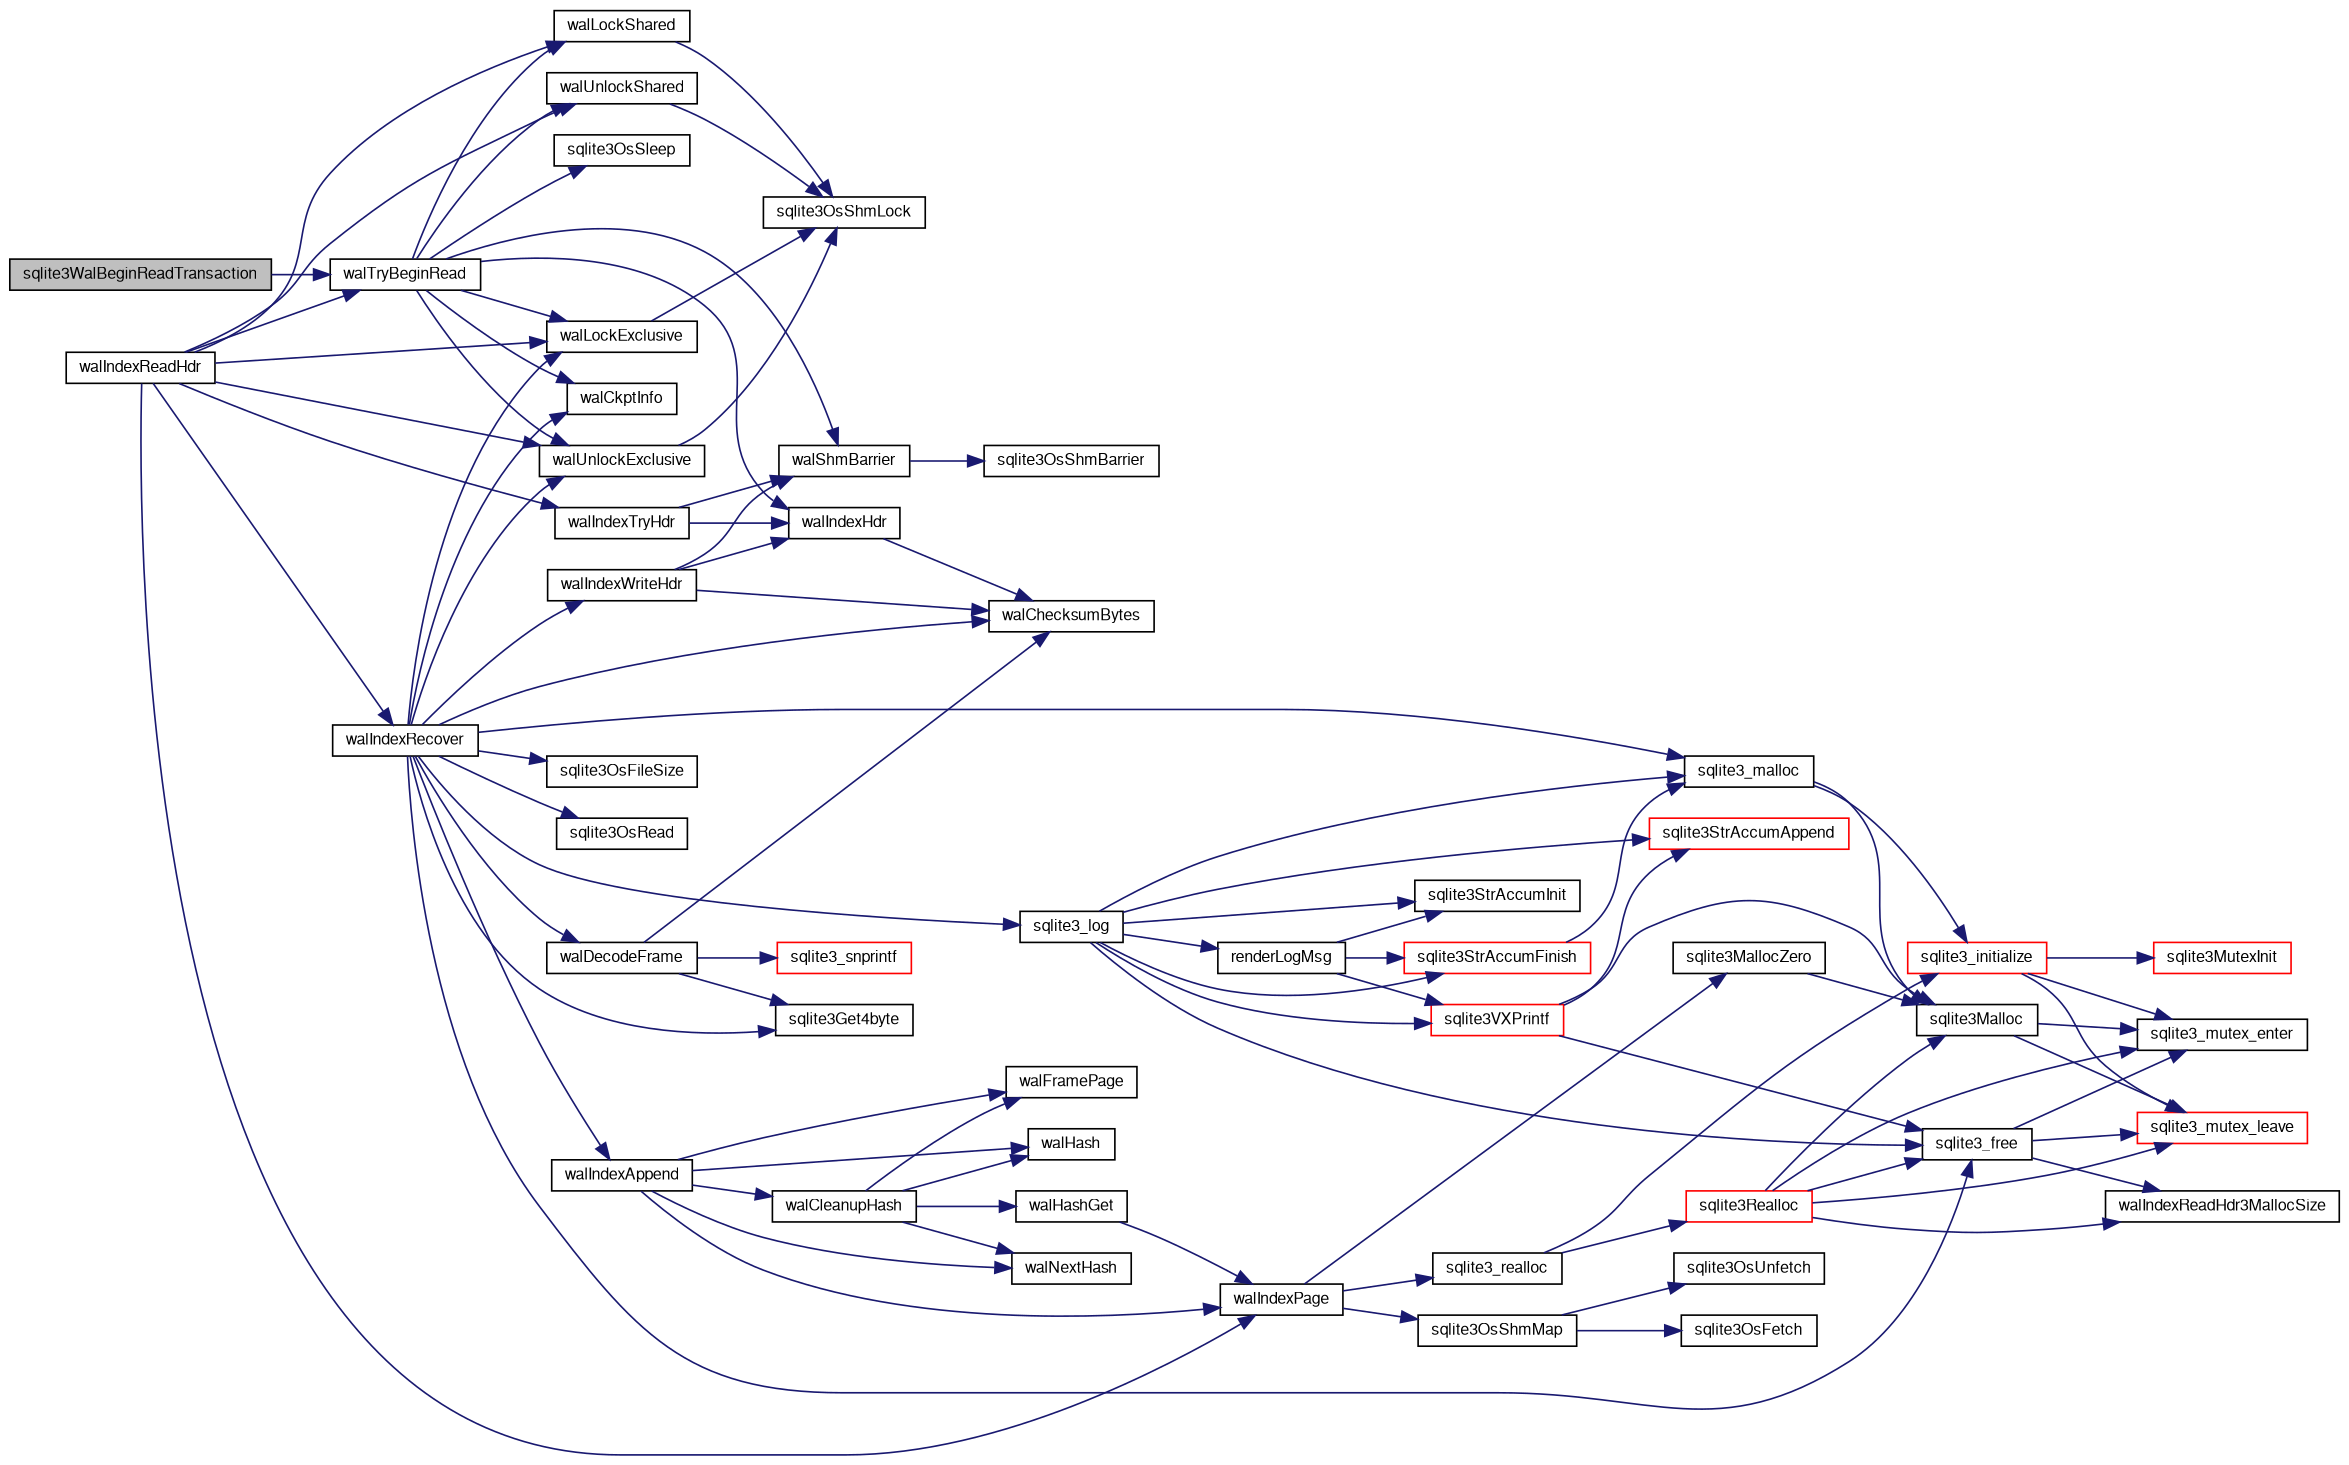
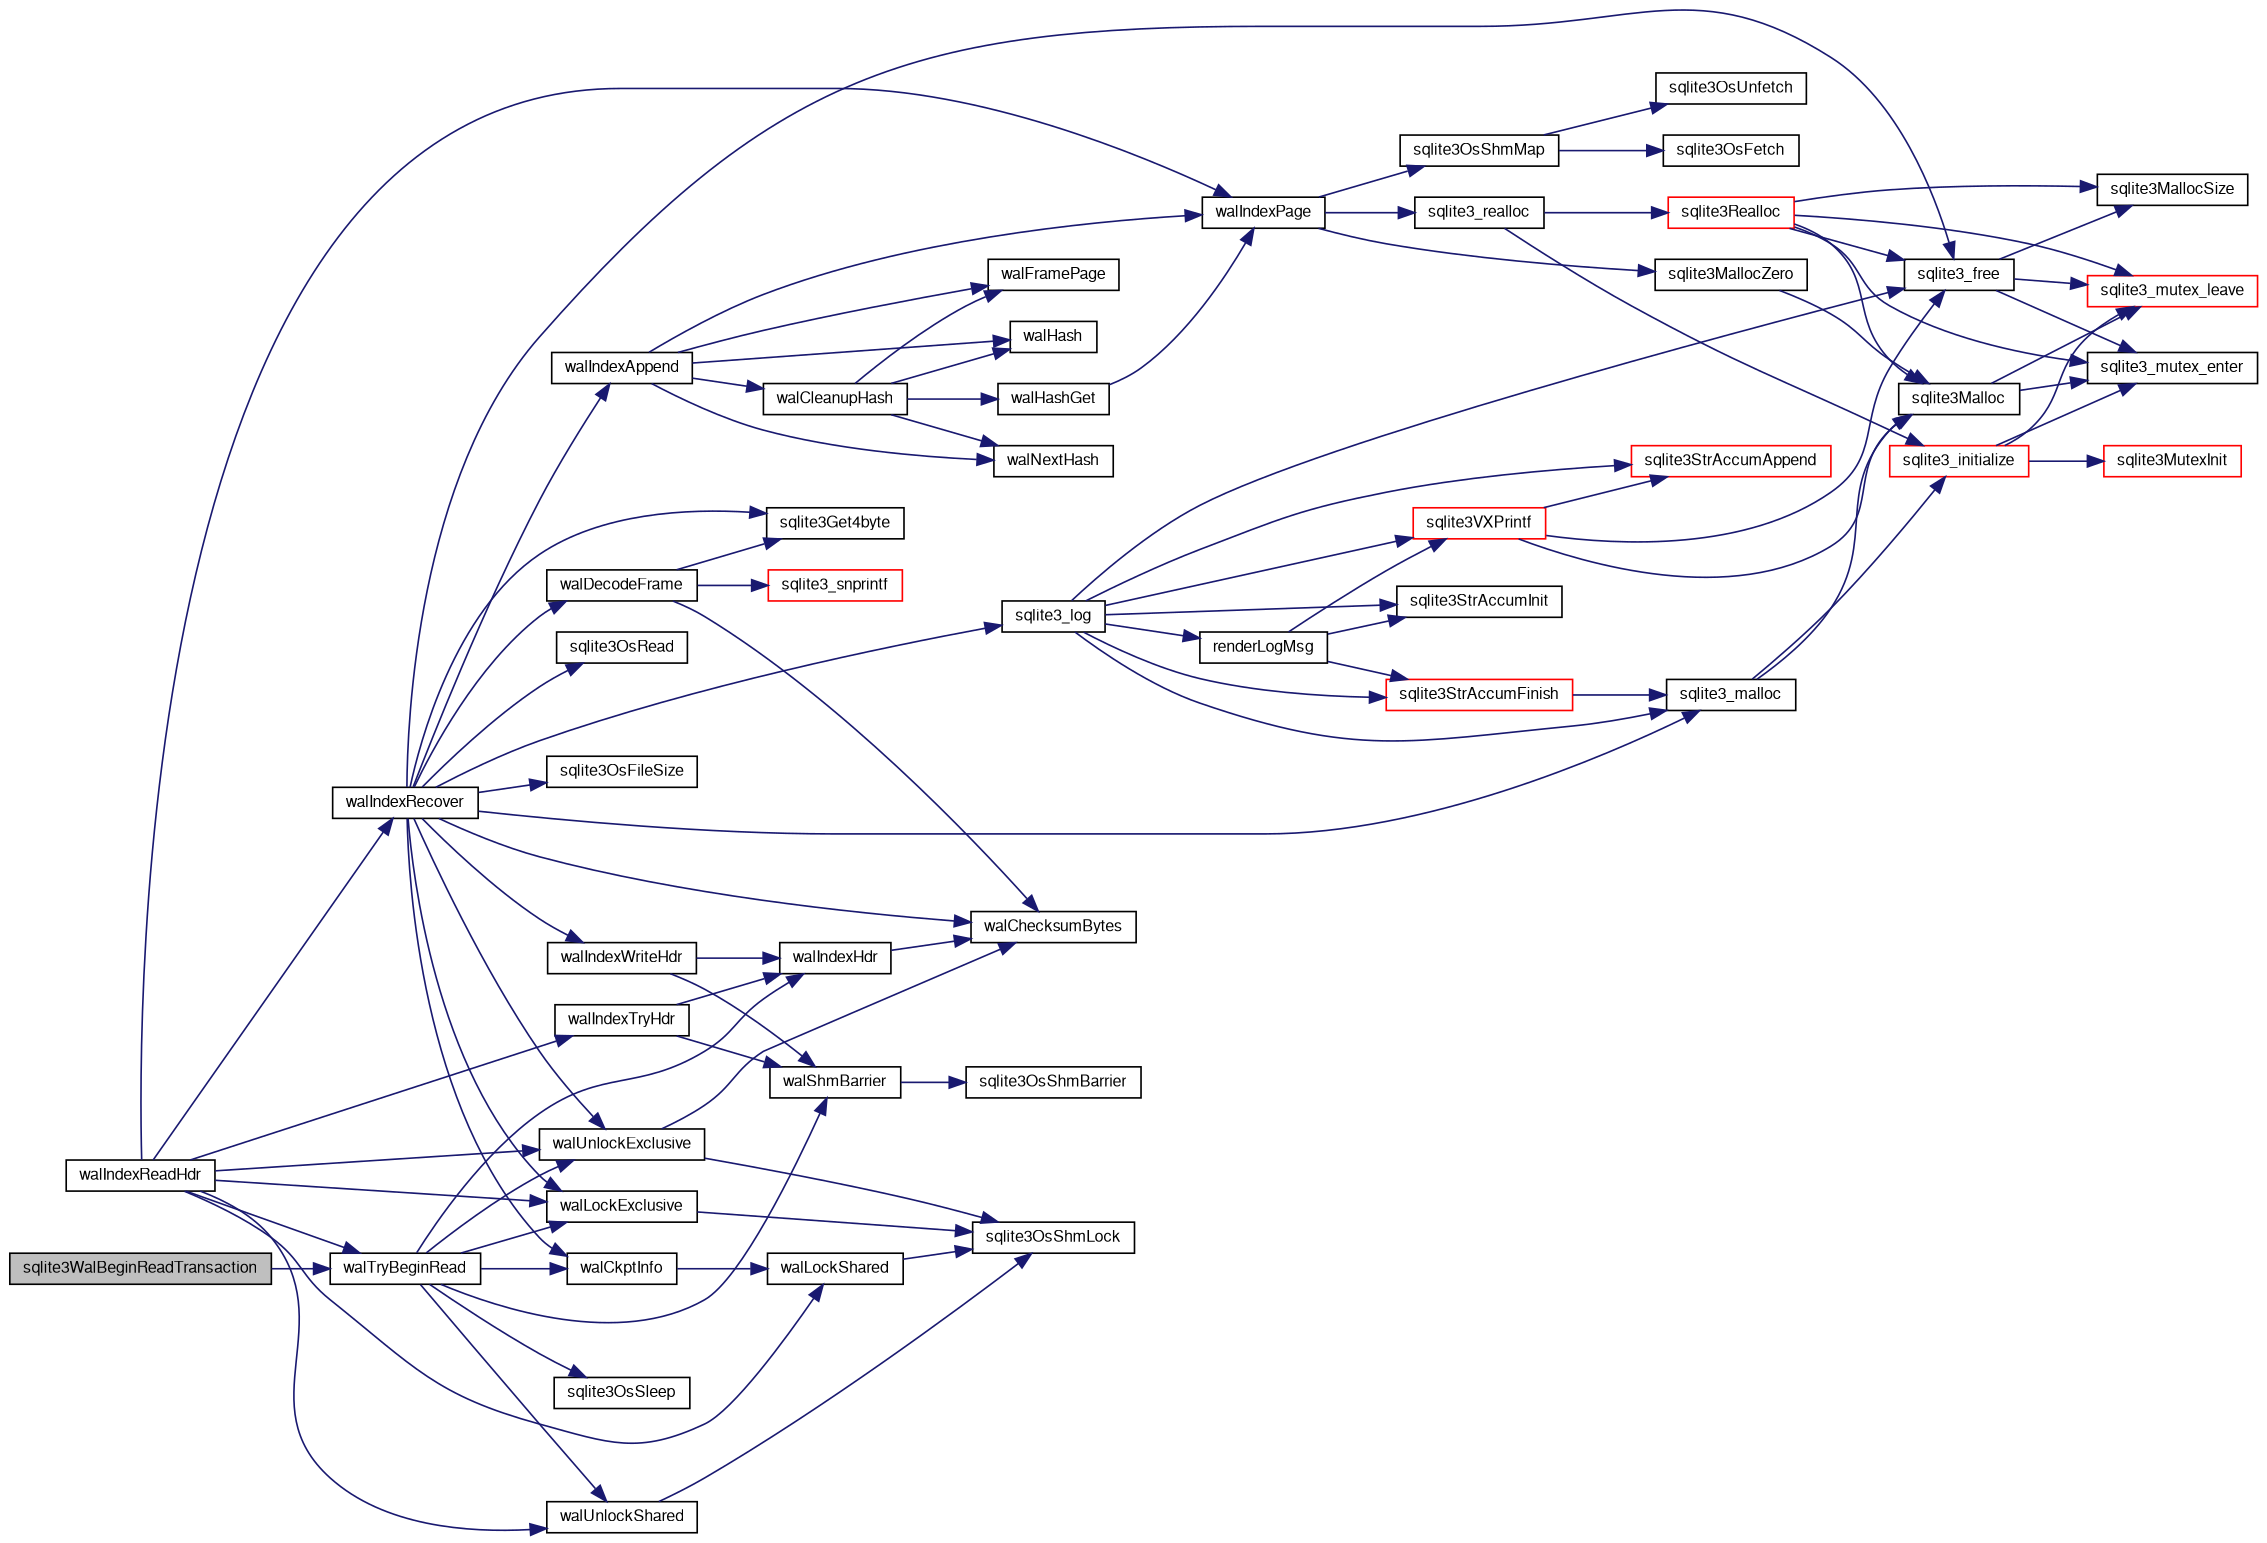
(471, 139) -> (714, 1269)
(834, 600) -> (823, 1026)
(2222, 1206) -> (2173, 190)
